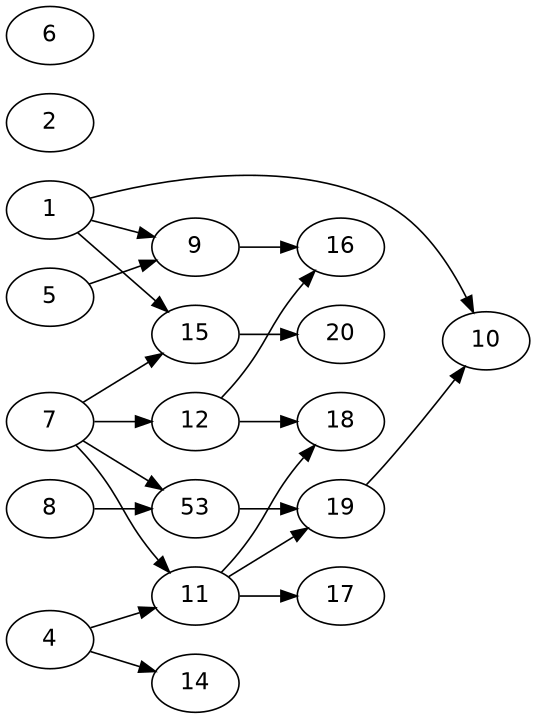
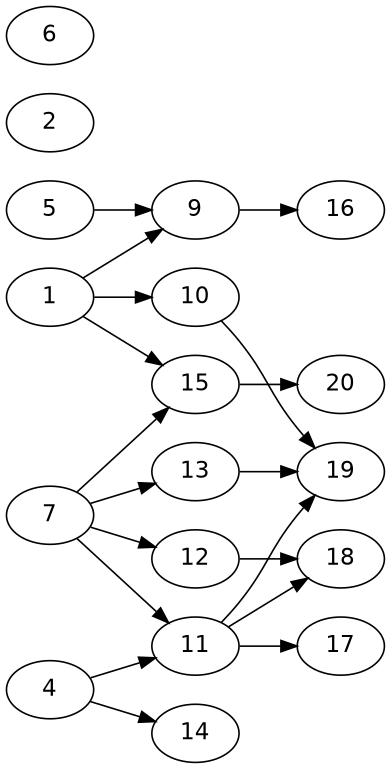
(262, 345) -> none
(412, 433) -> (262, 374)
(50, 509) -> none
(195, 509) -> (195, 472)
